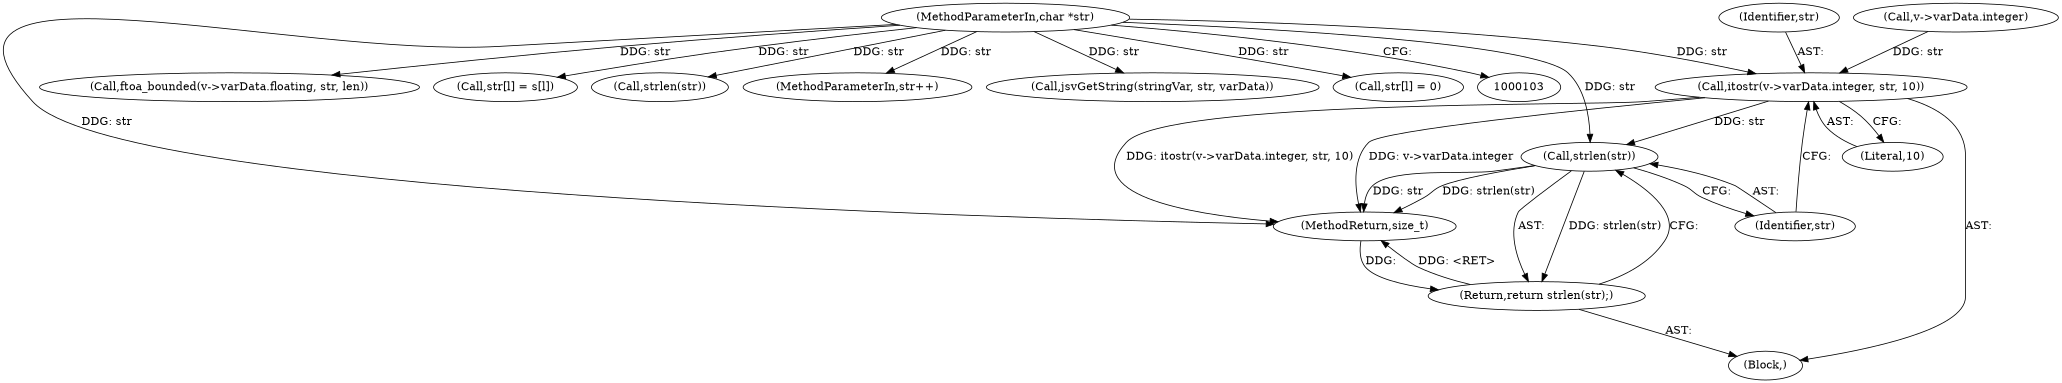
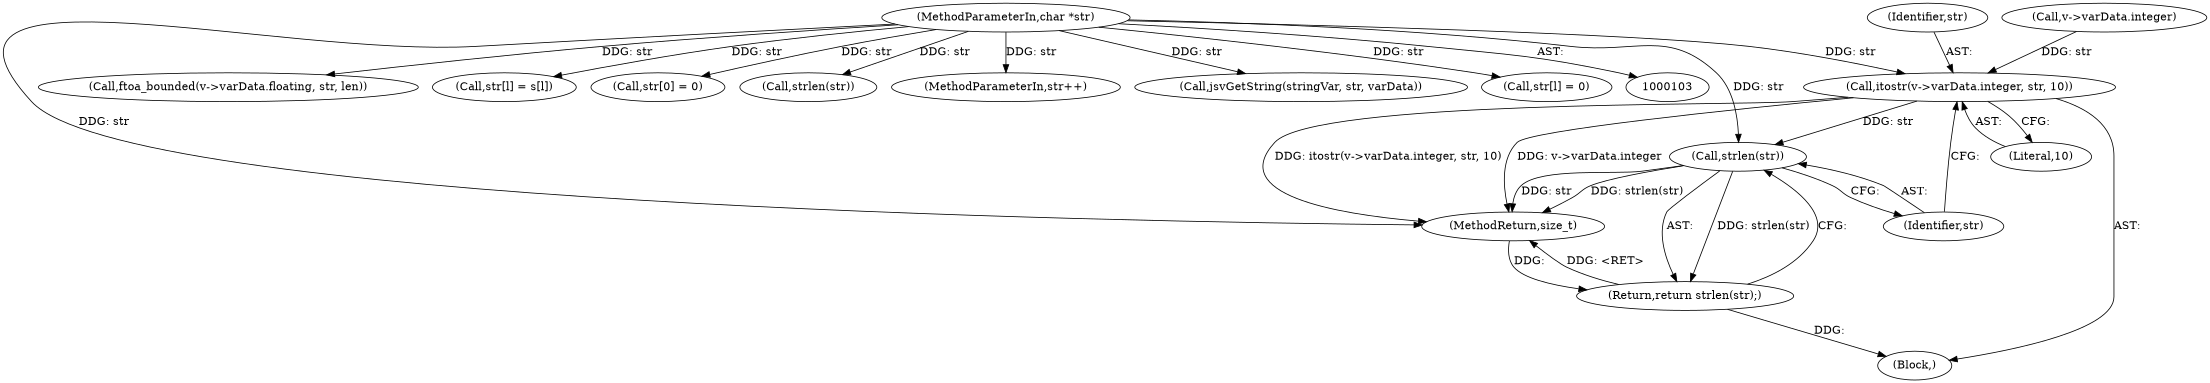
(1400, 52) -> (1552, 52)
none -> (658, 87)
(1681, 331) -> (1831, 331)
